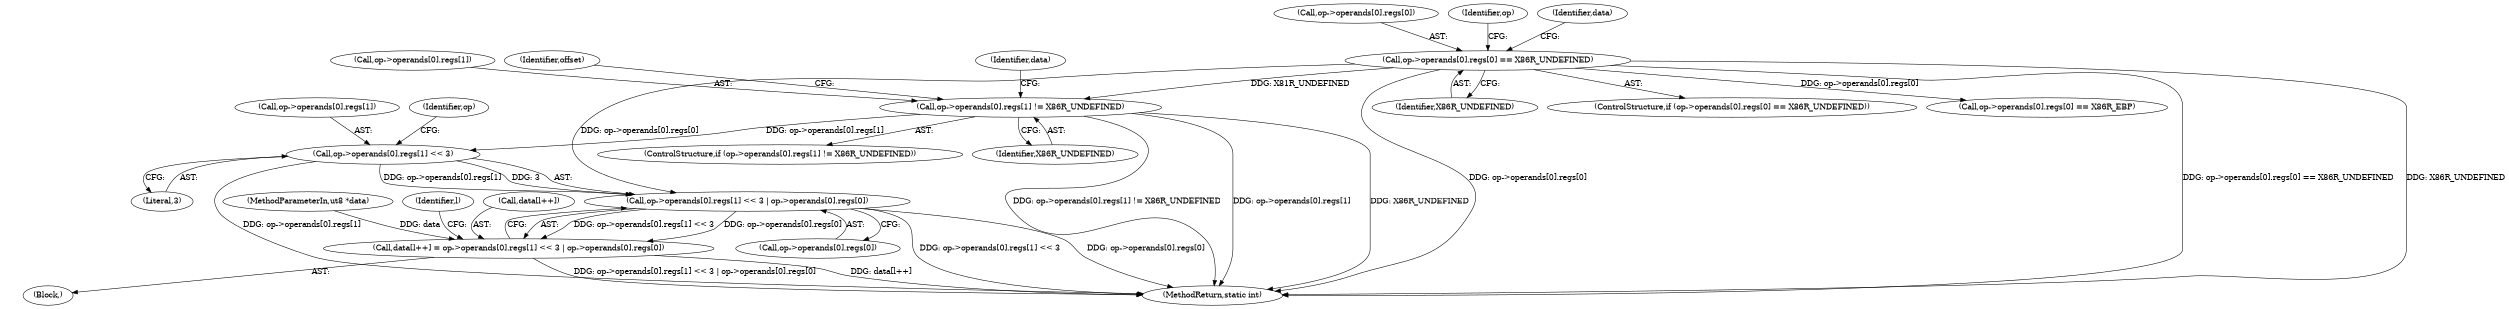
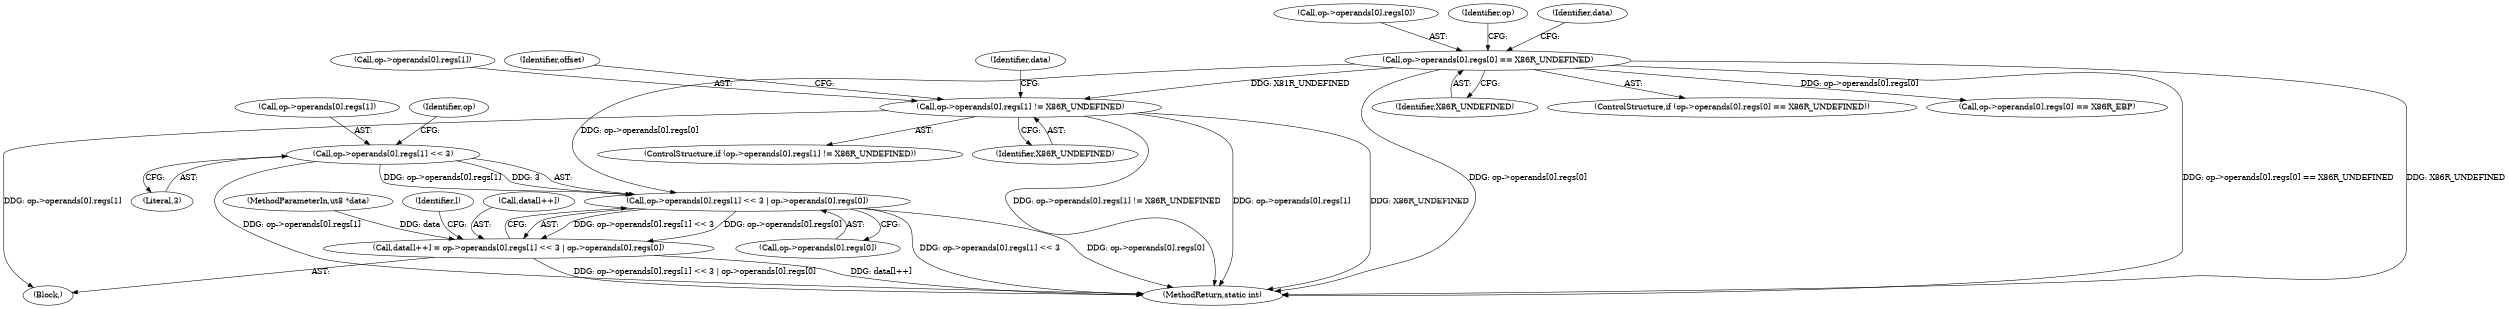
(698, 135) -> (375, 125)
